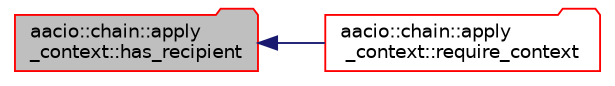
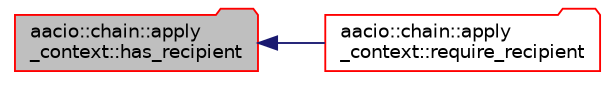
(463, 43) -> (463, 43)
